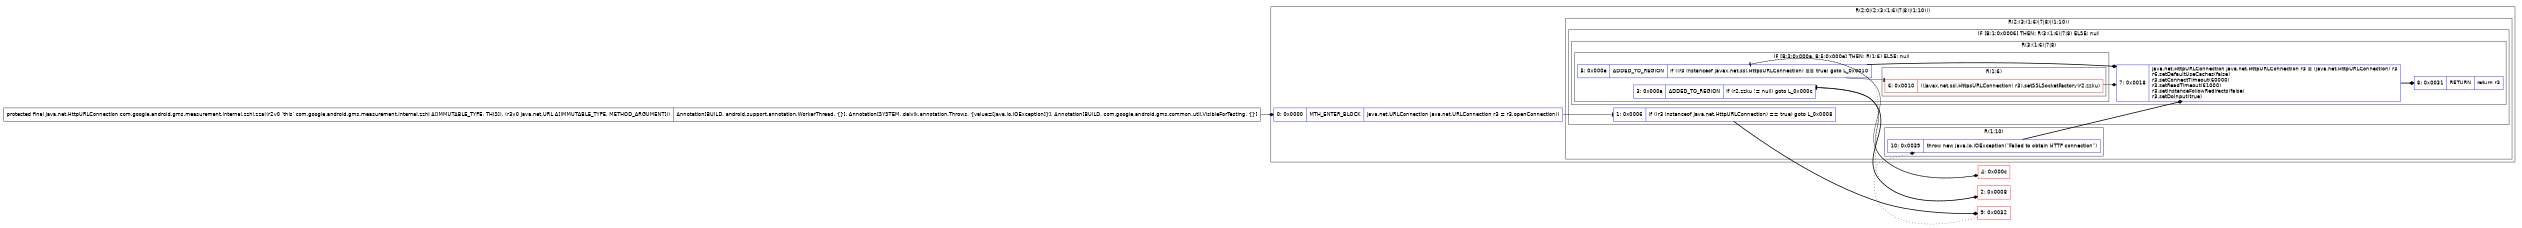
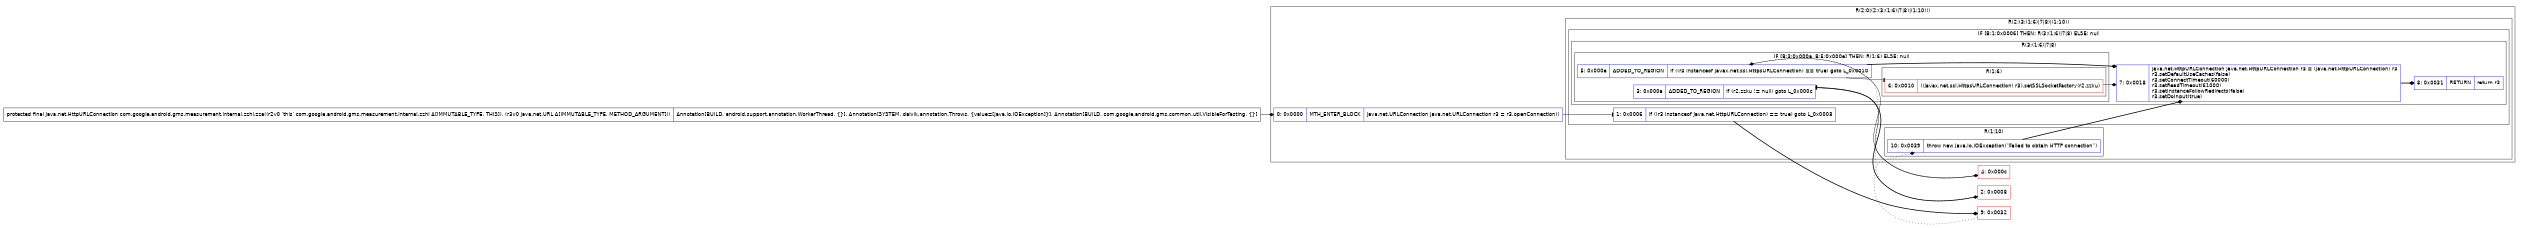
(2191, 75) -> (2191, 75)
(1880, 107) -> (1879, 93)
